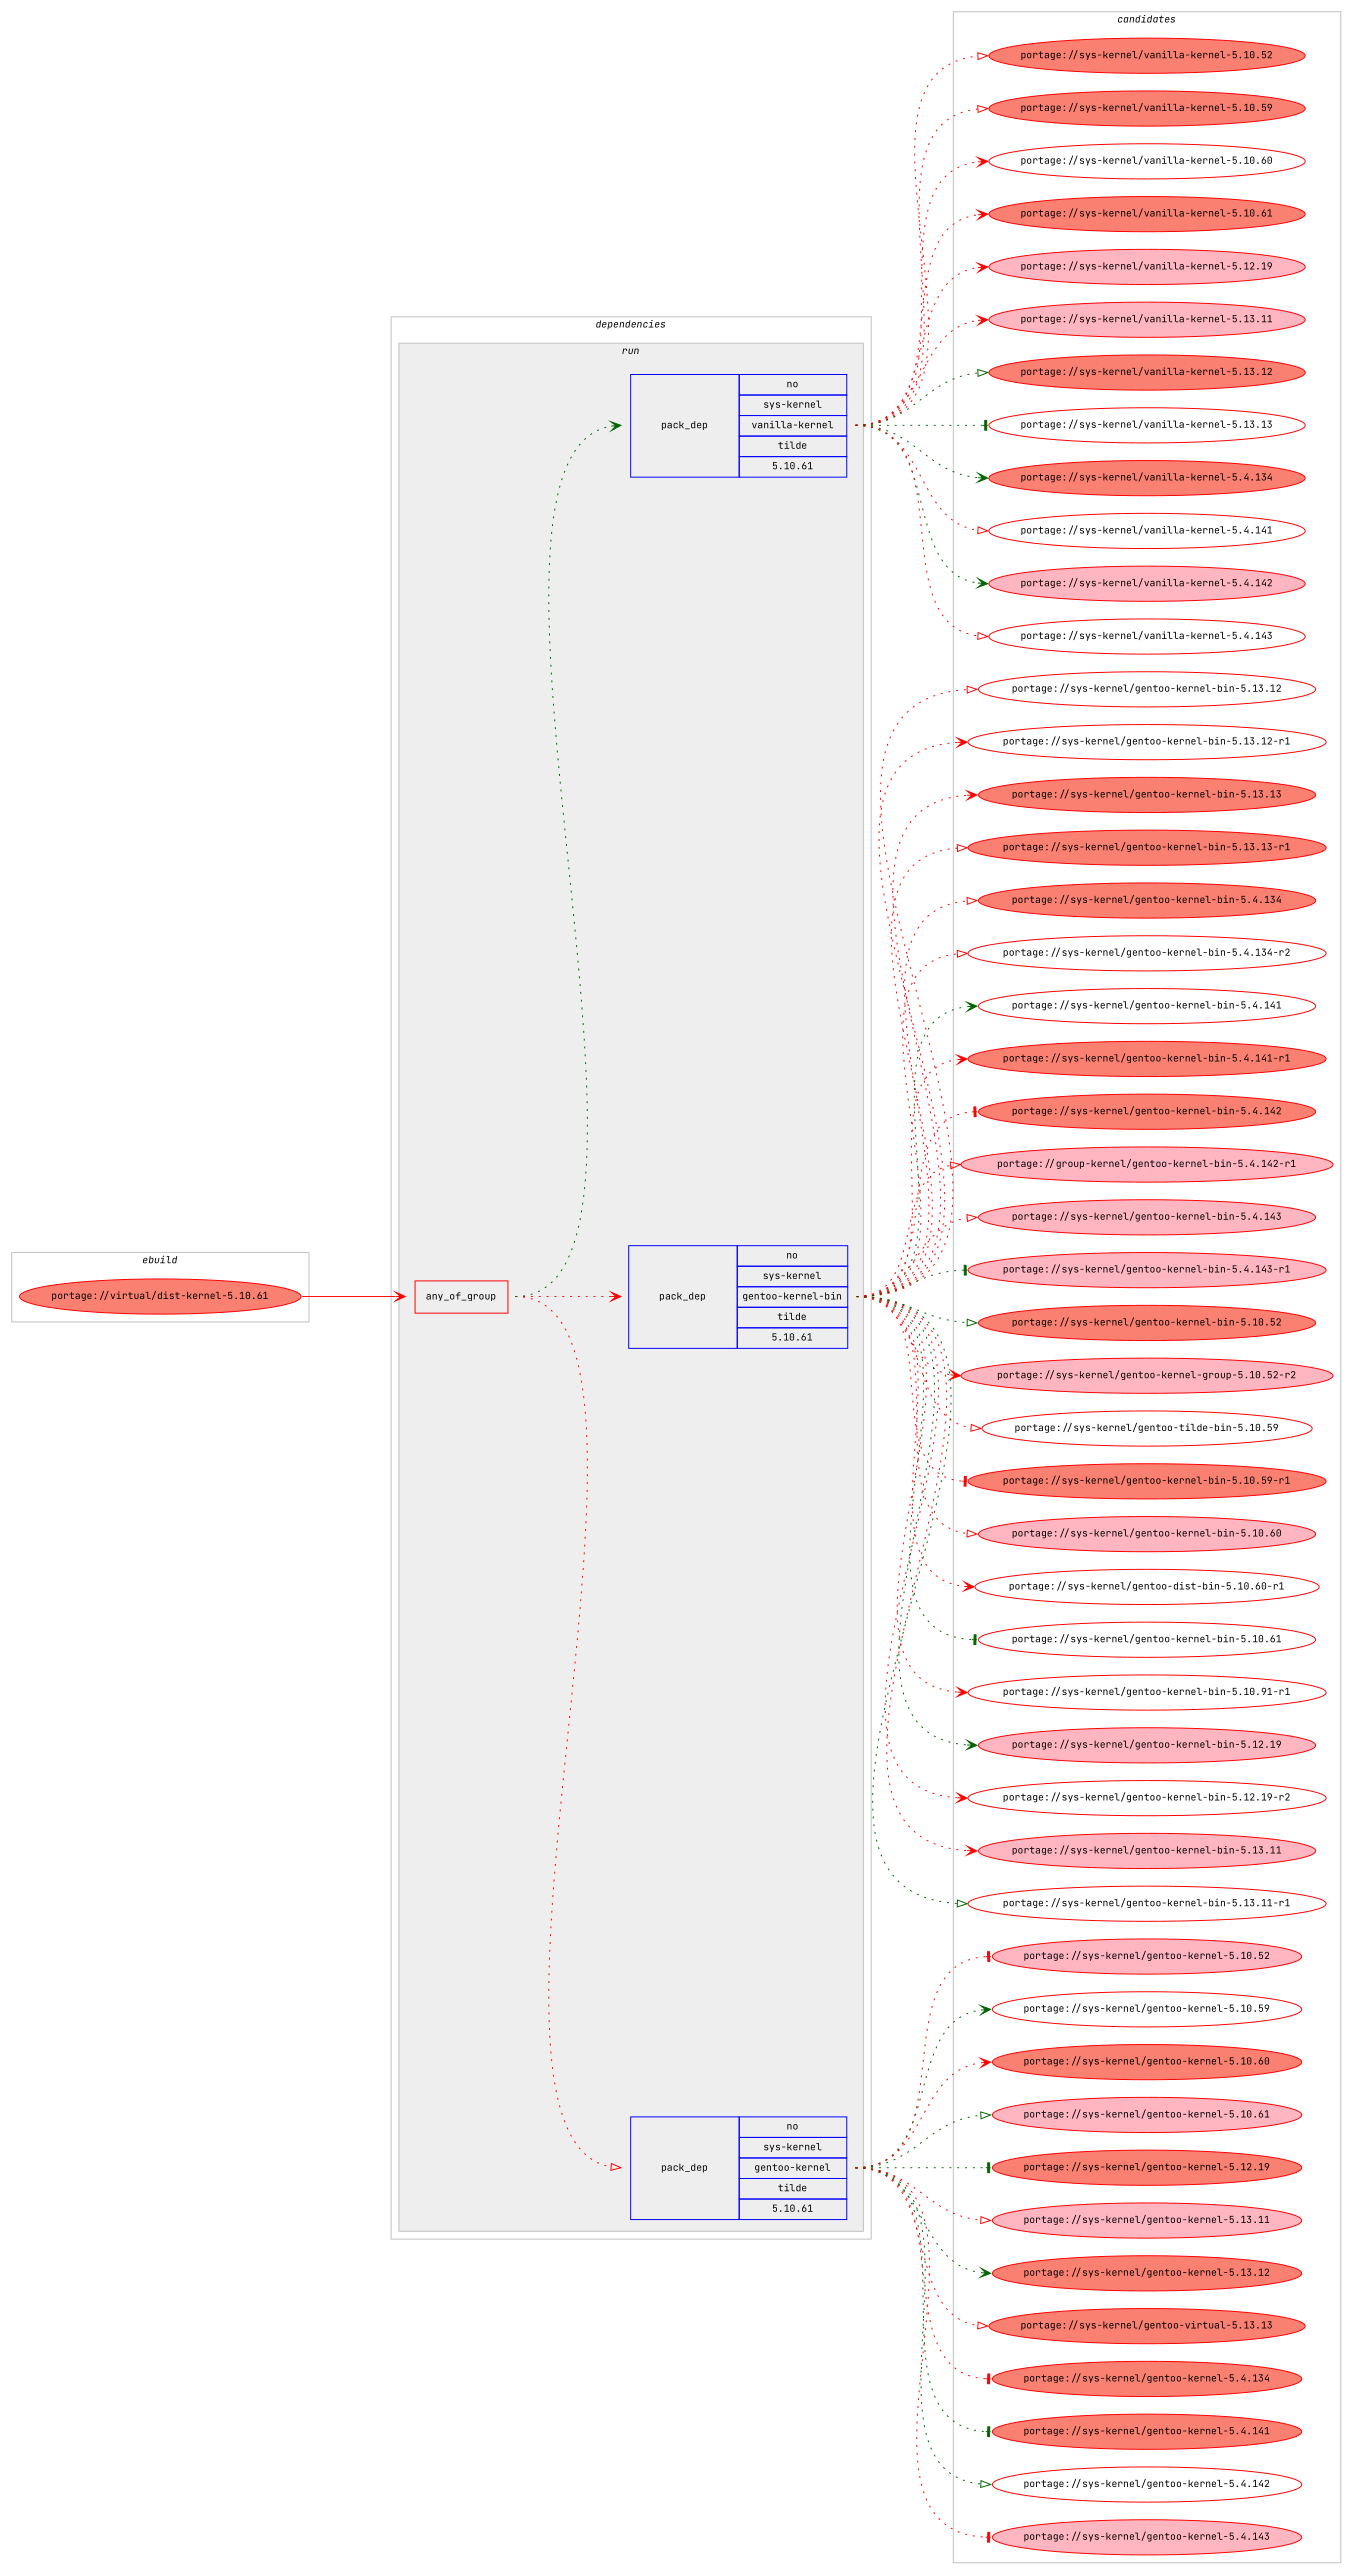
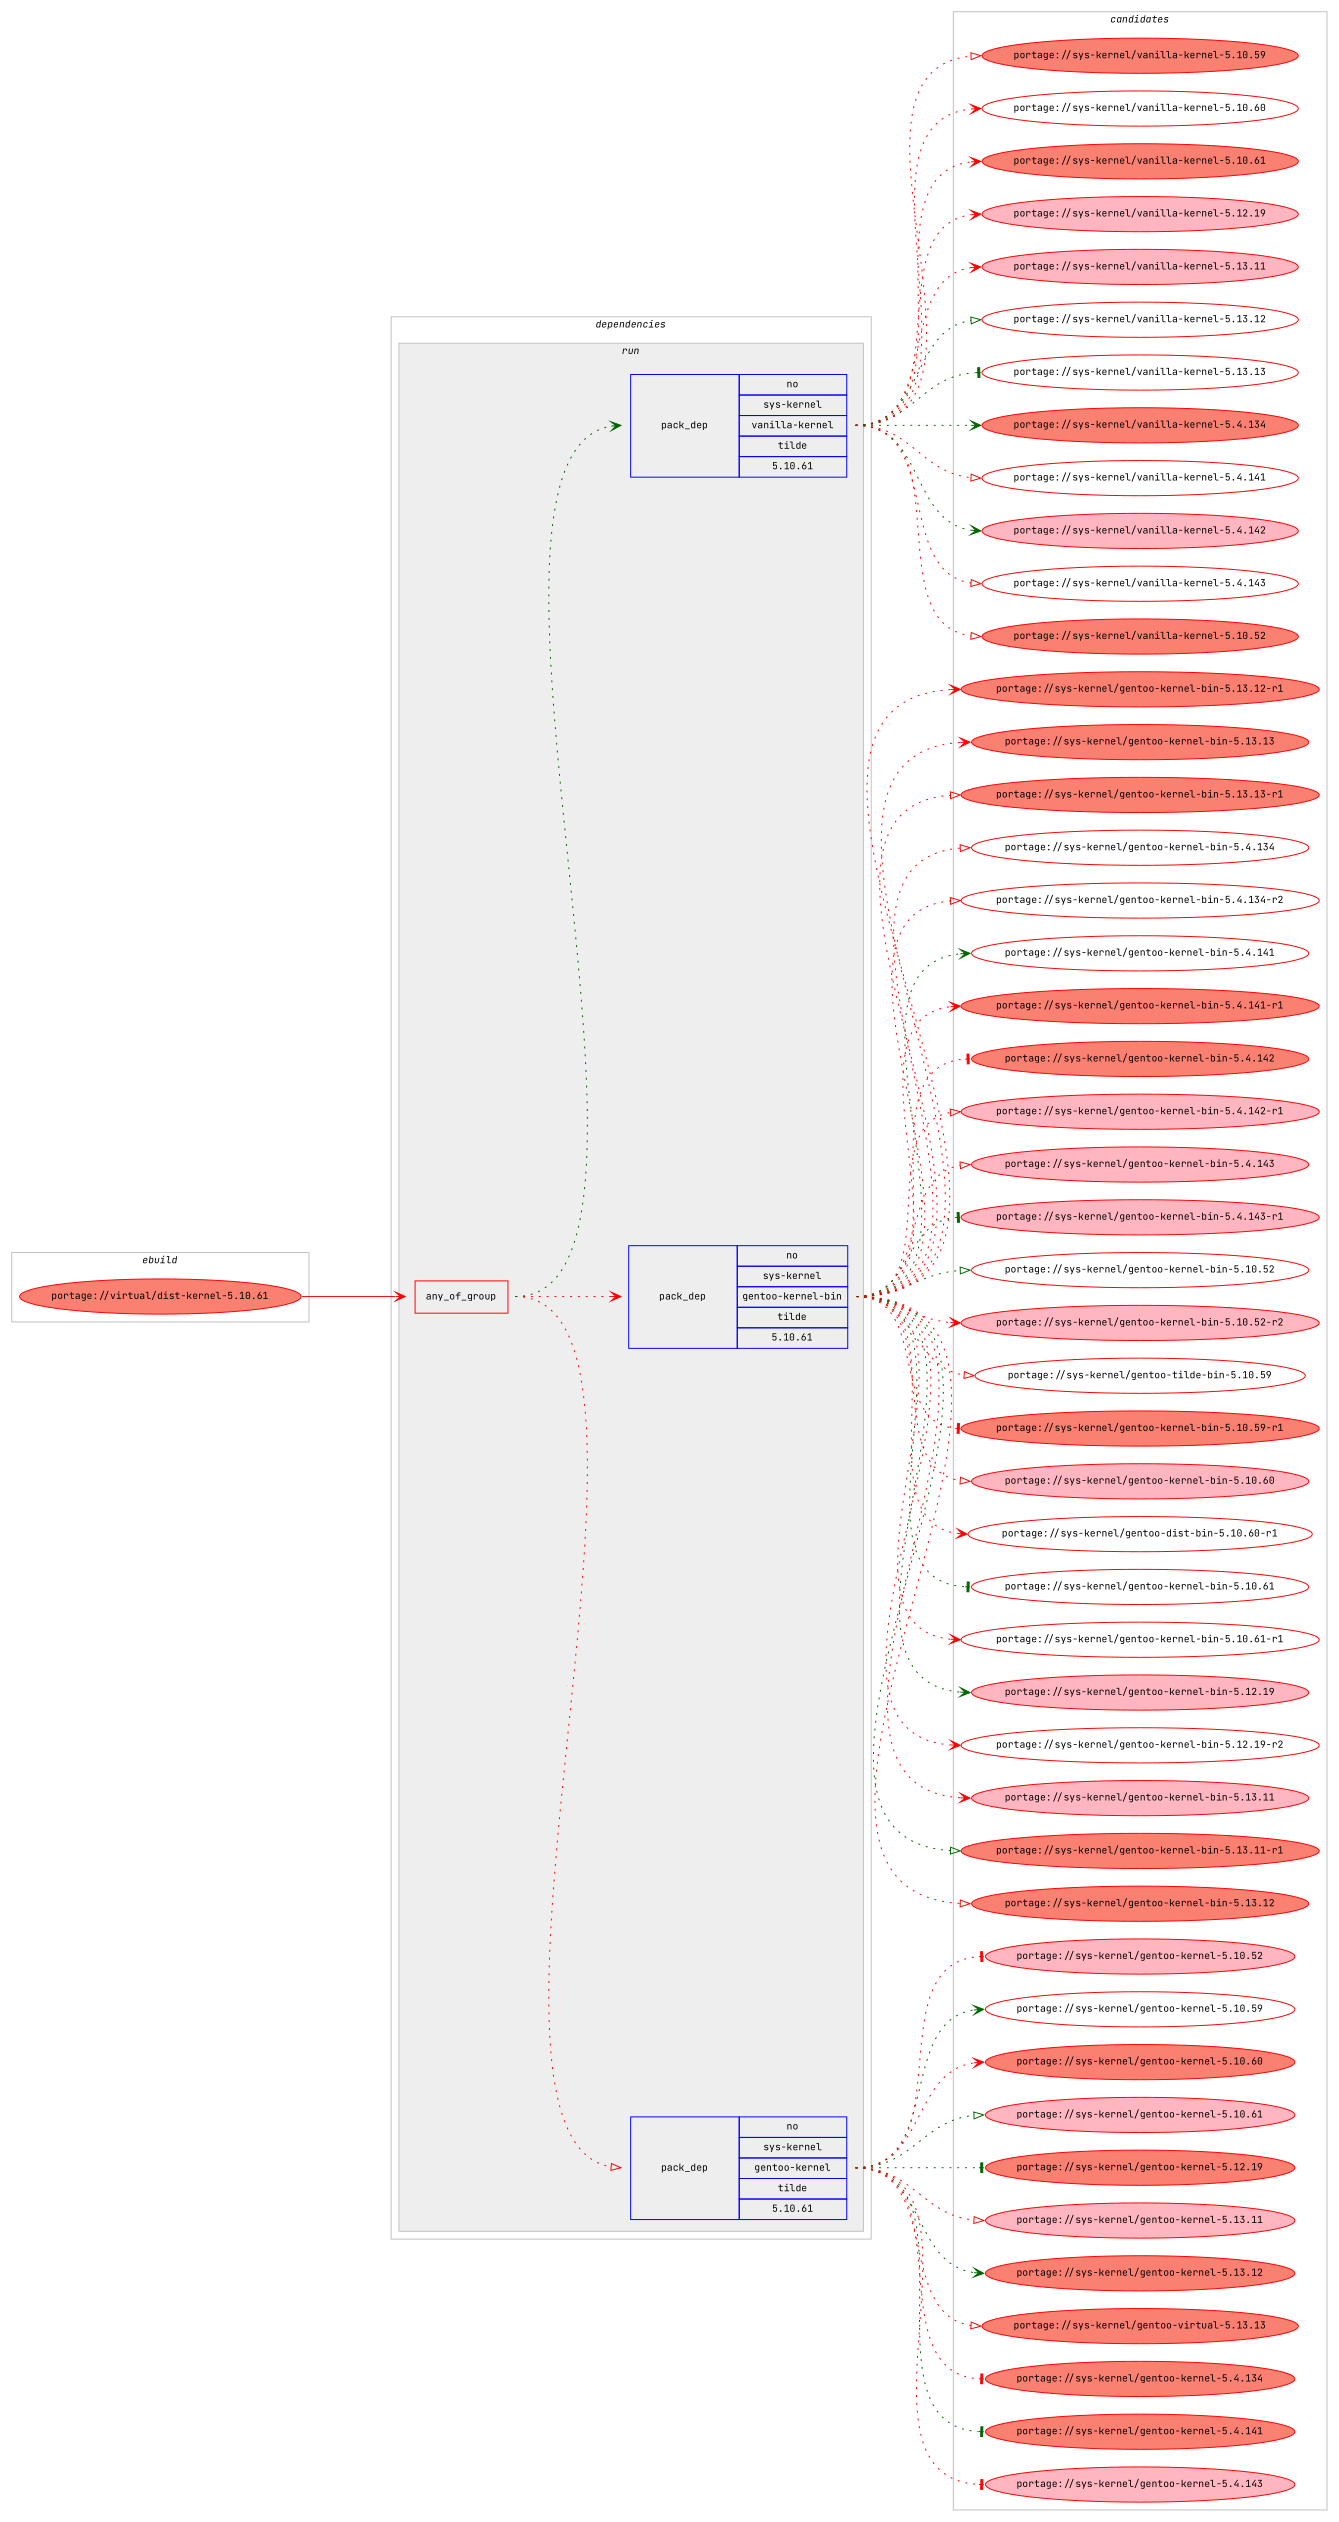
(1147, 373) -> (1140, 320)
(1147, 689) -> (1140, 1904)
(1147, 742) -> (1140, 689)
(1147, 901) -> (1140, 848)
(1147, 1165) -> (1140, 1112)
(1147, 1323) -> (1140, 1270)
(1147, 1376) -> (1140, 1323)
(1147, 1693) -> (1140, 1640)
(1147, 1904) -> (1140, 1851)
(1147, 2485) -> none
